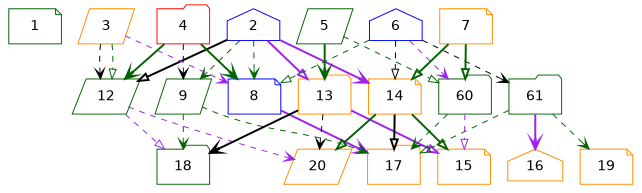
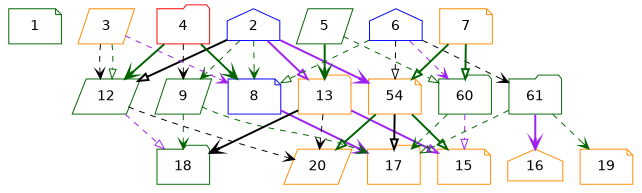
(395, 97) -> (395, 97)
(206, 133) -> (206, 133)
